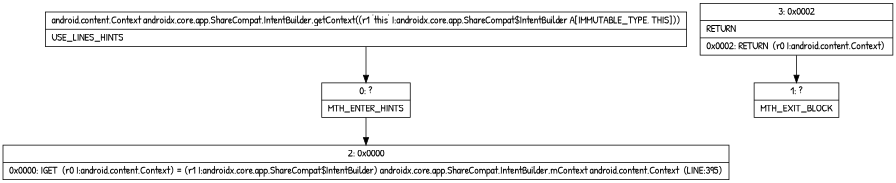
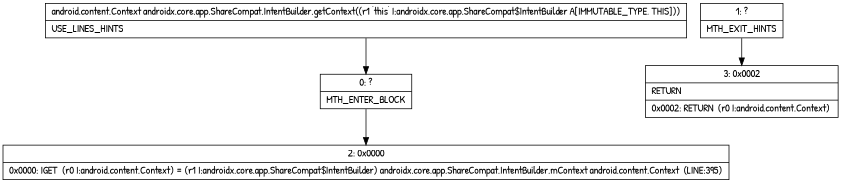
(796, 65) -> (742, 48)
(366, 108) -> (366, 100)
(796, 108) -> (742, 29)
